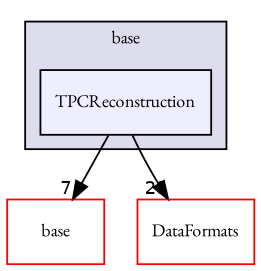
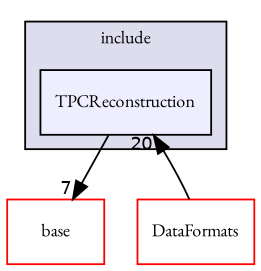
(126, 39) -> (126, 39)
(145, 161) -> (177, 175)
